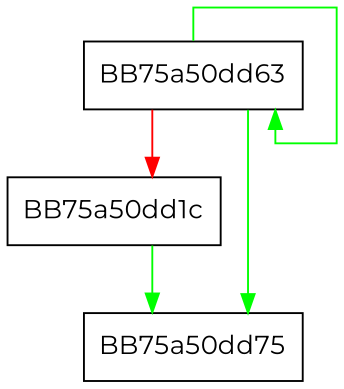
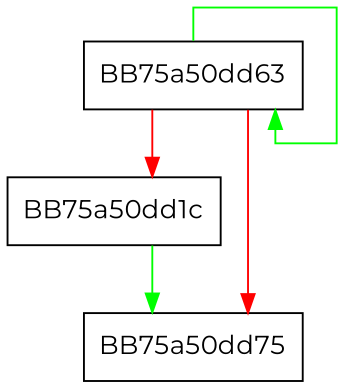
(248, 202) -> (248, 202)
